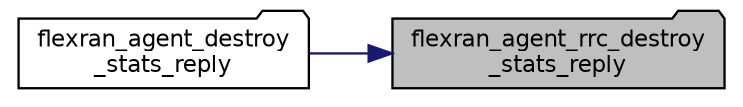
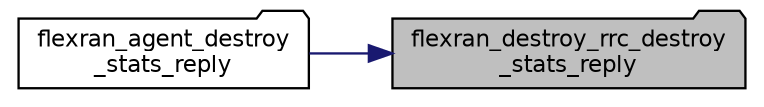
(558, 53) -> (569, 53)
